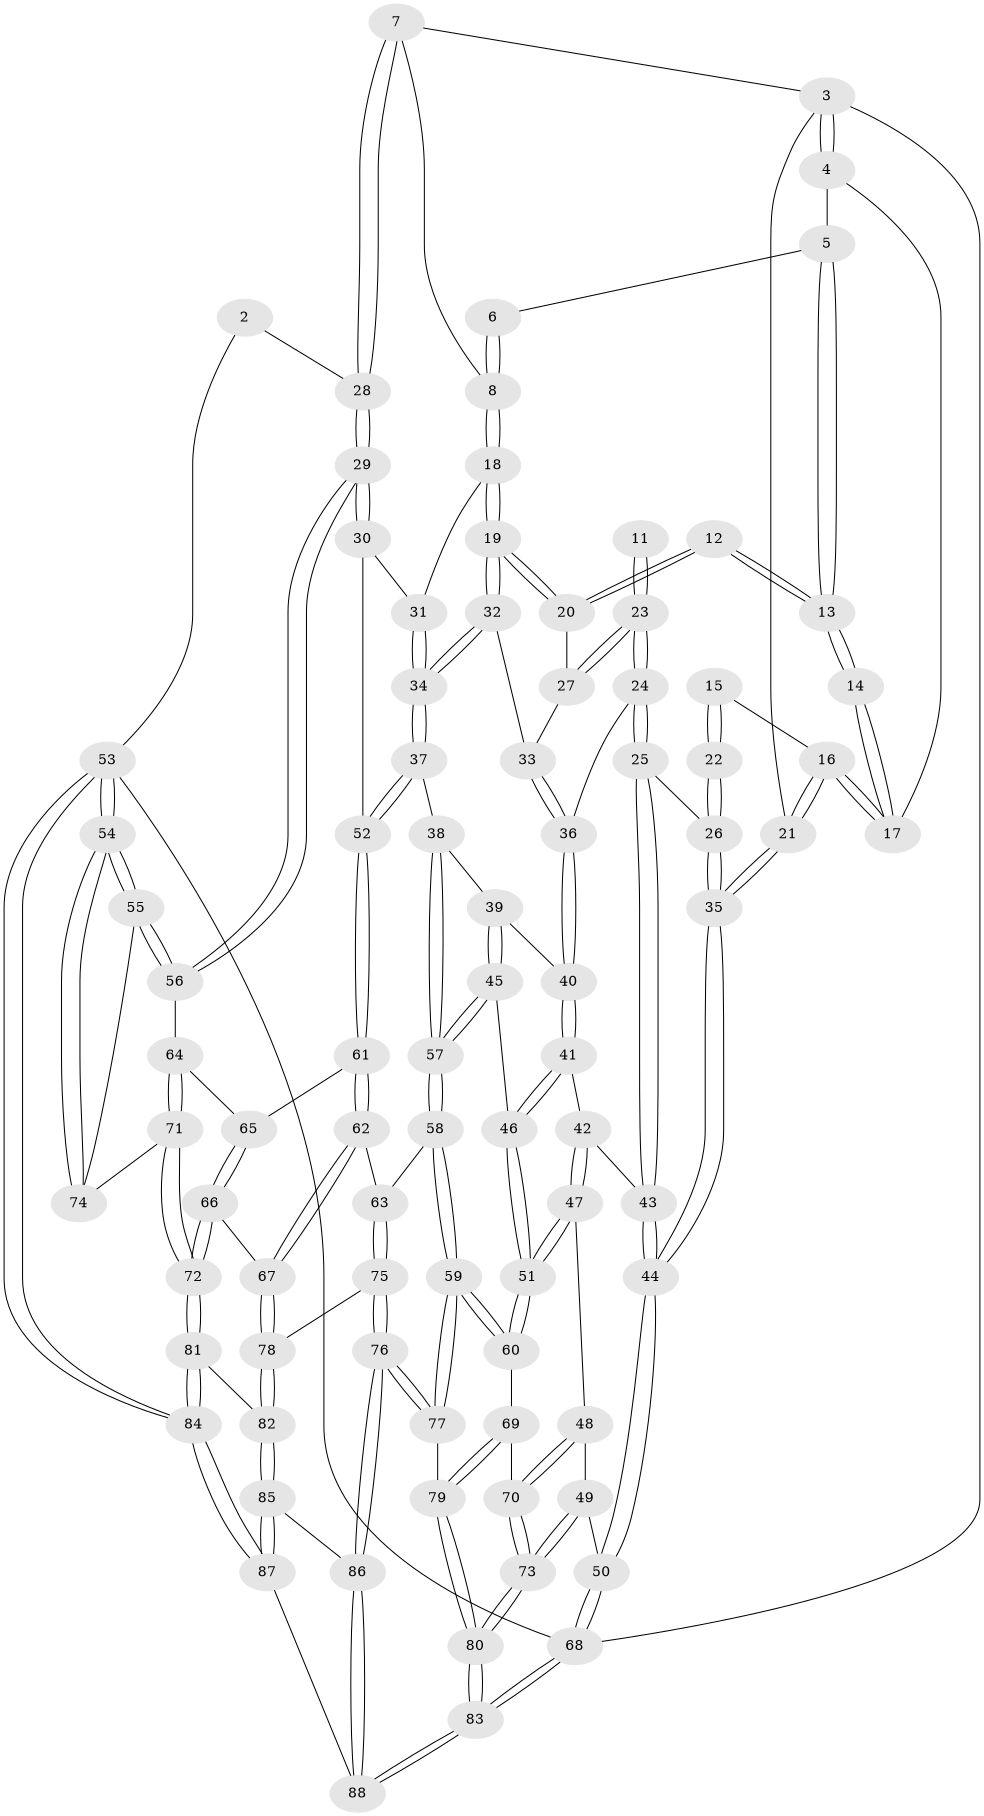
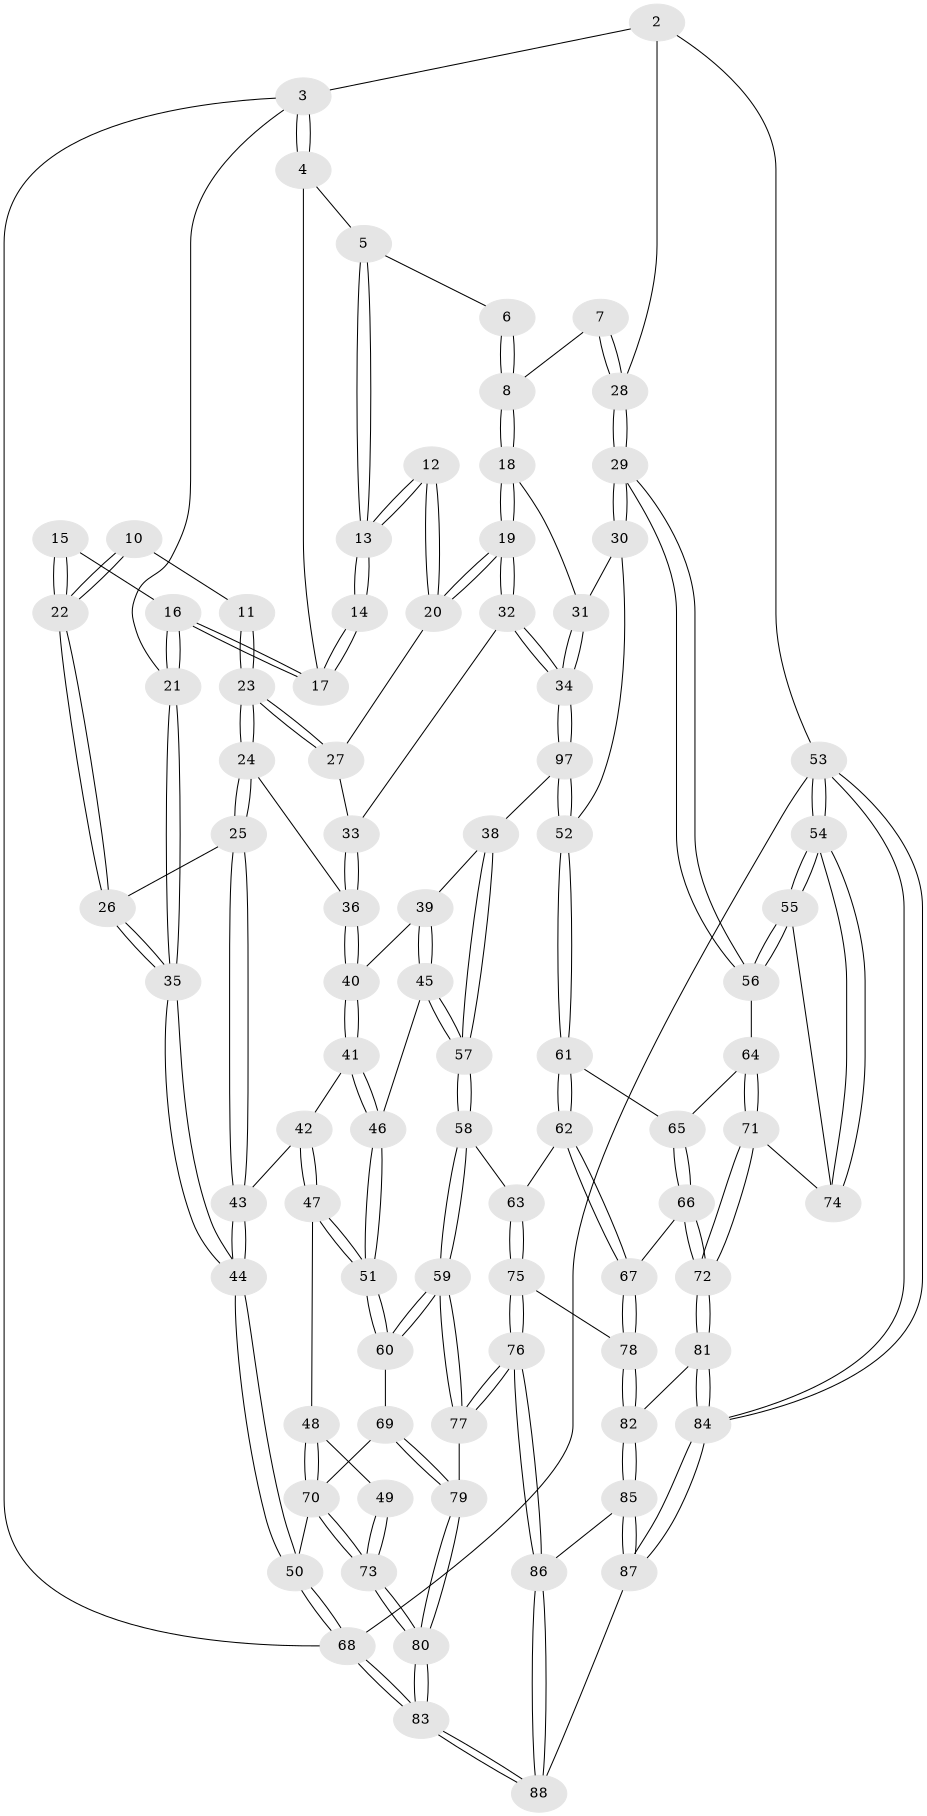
(612, 59) -> (480, 59)
none -> (134, 539)
(419, 761) -> (565, 761)
(593, 1535) -> (303, 1535)
